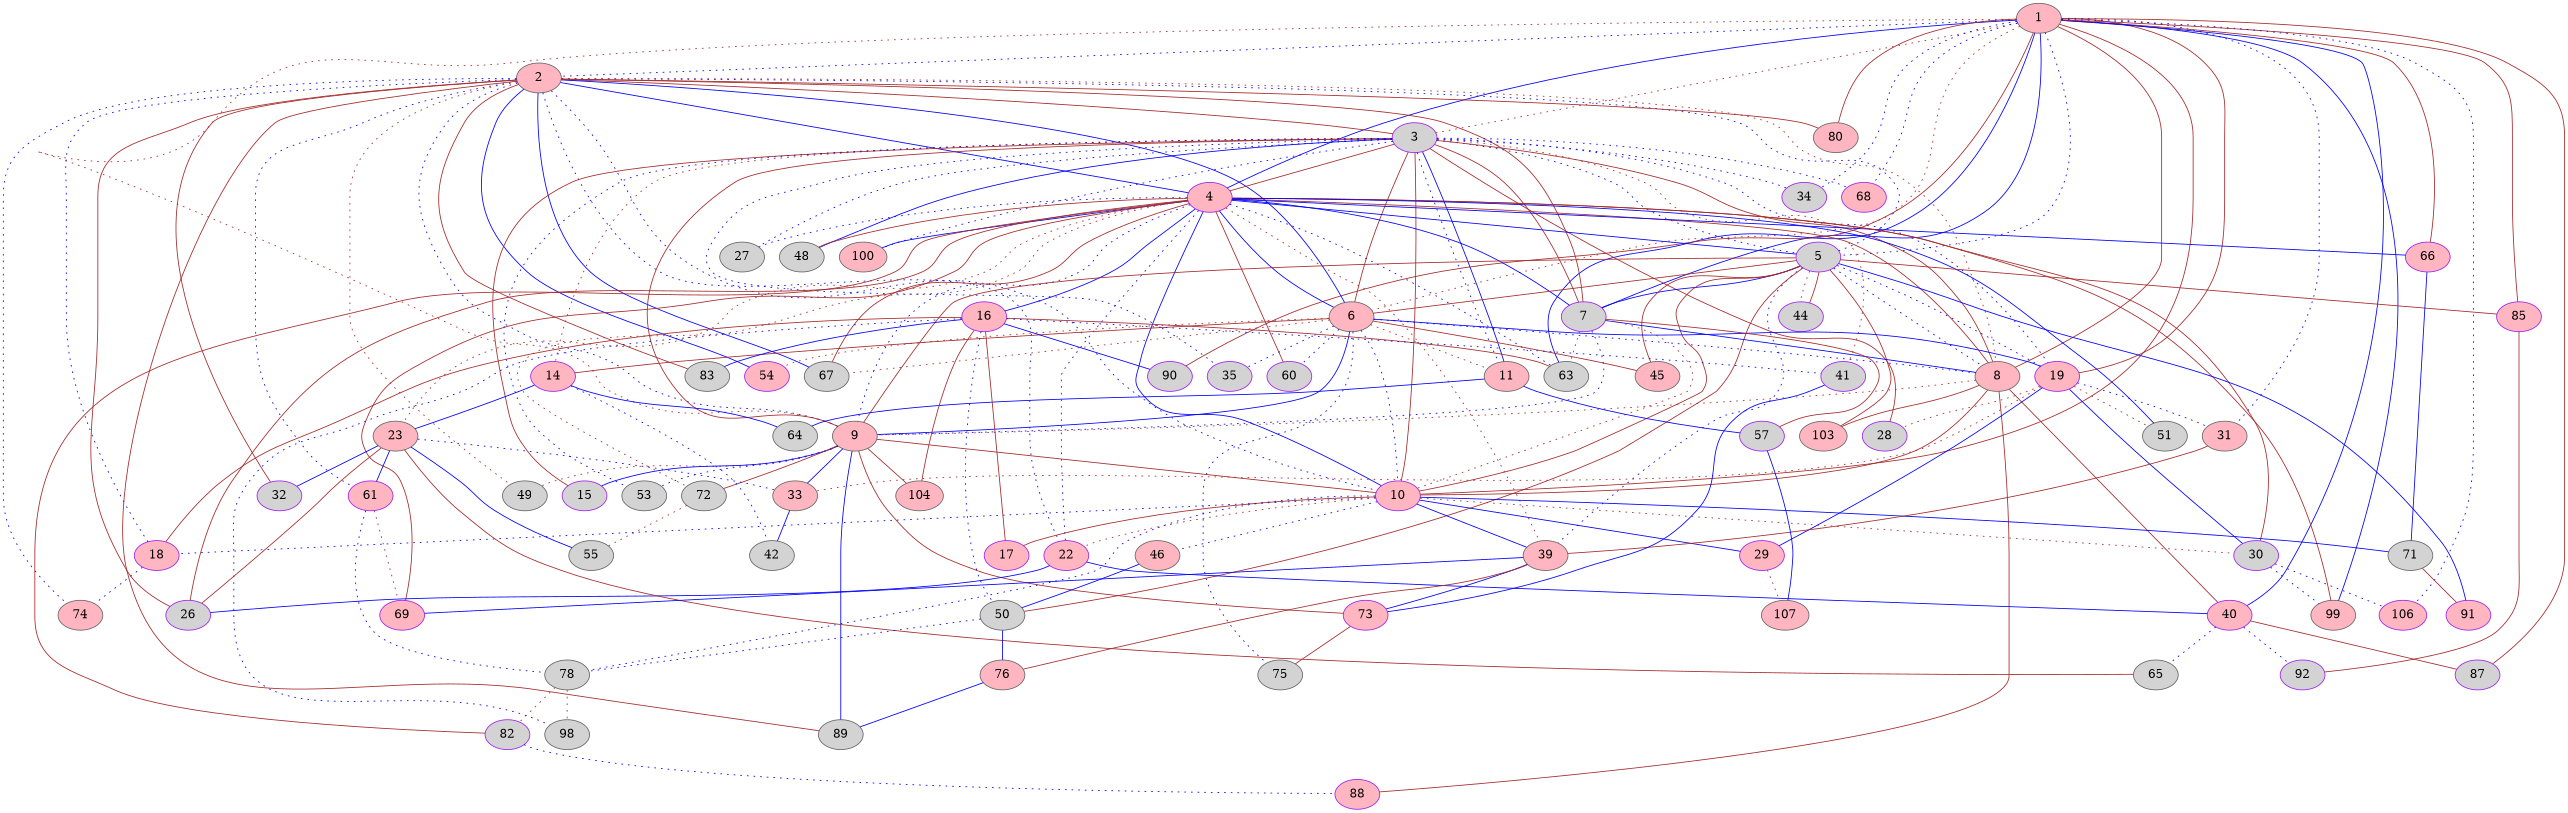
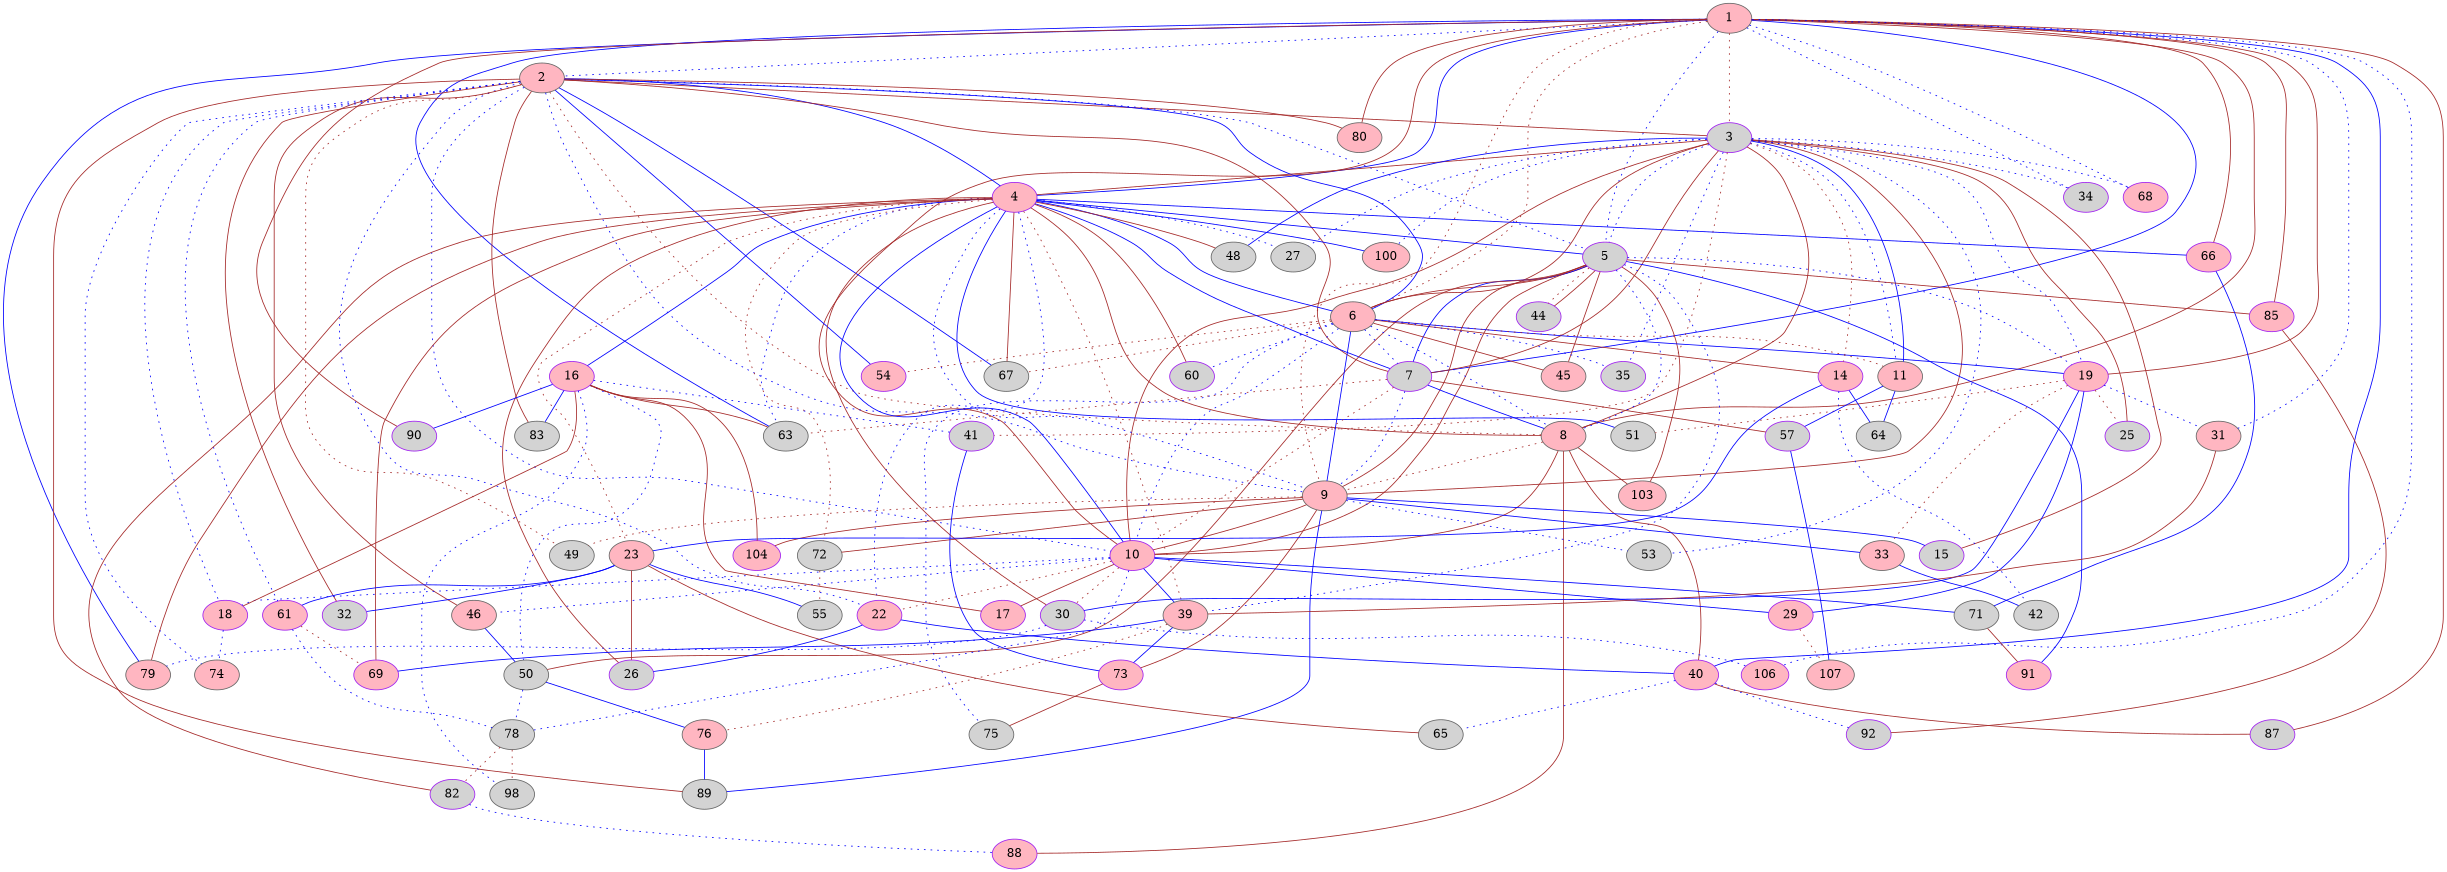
(99, 186) -> (274, 288)
none -> (1381, 347)
(1885, 436) -> (2127, 436)
(597, 460) -> none
(920, 496) -> (757, 556)
(1262, 615) -> (960, 682)
(2333, 615) -> (148, 675)
